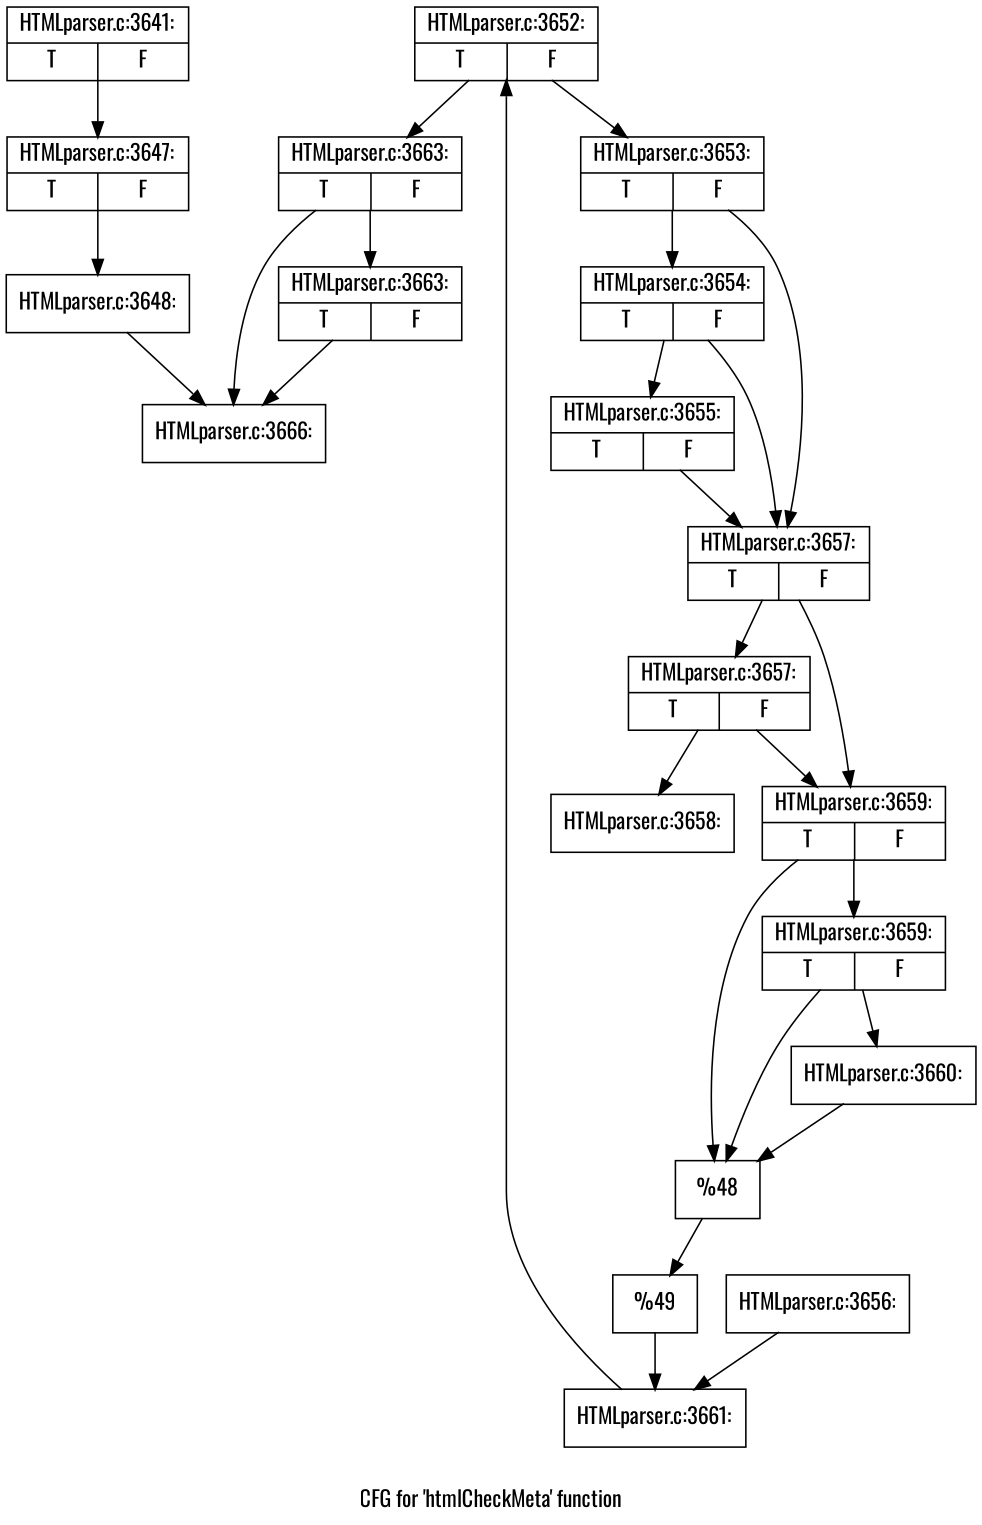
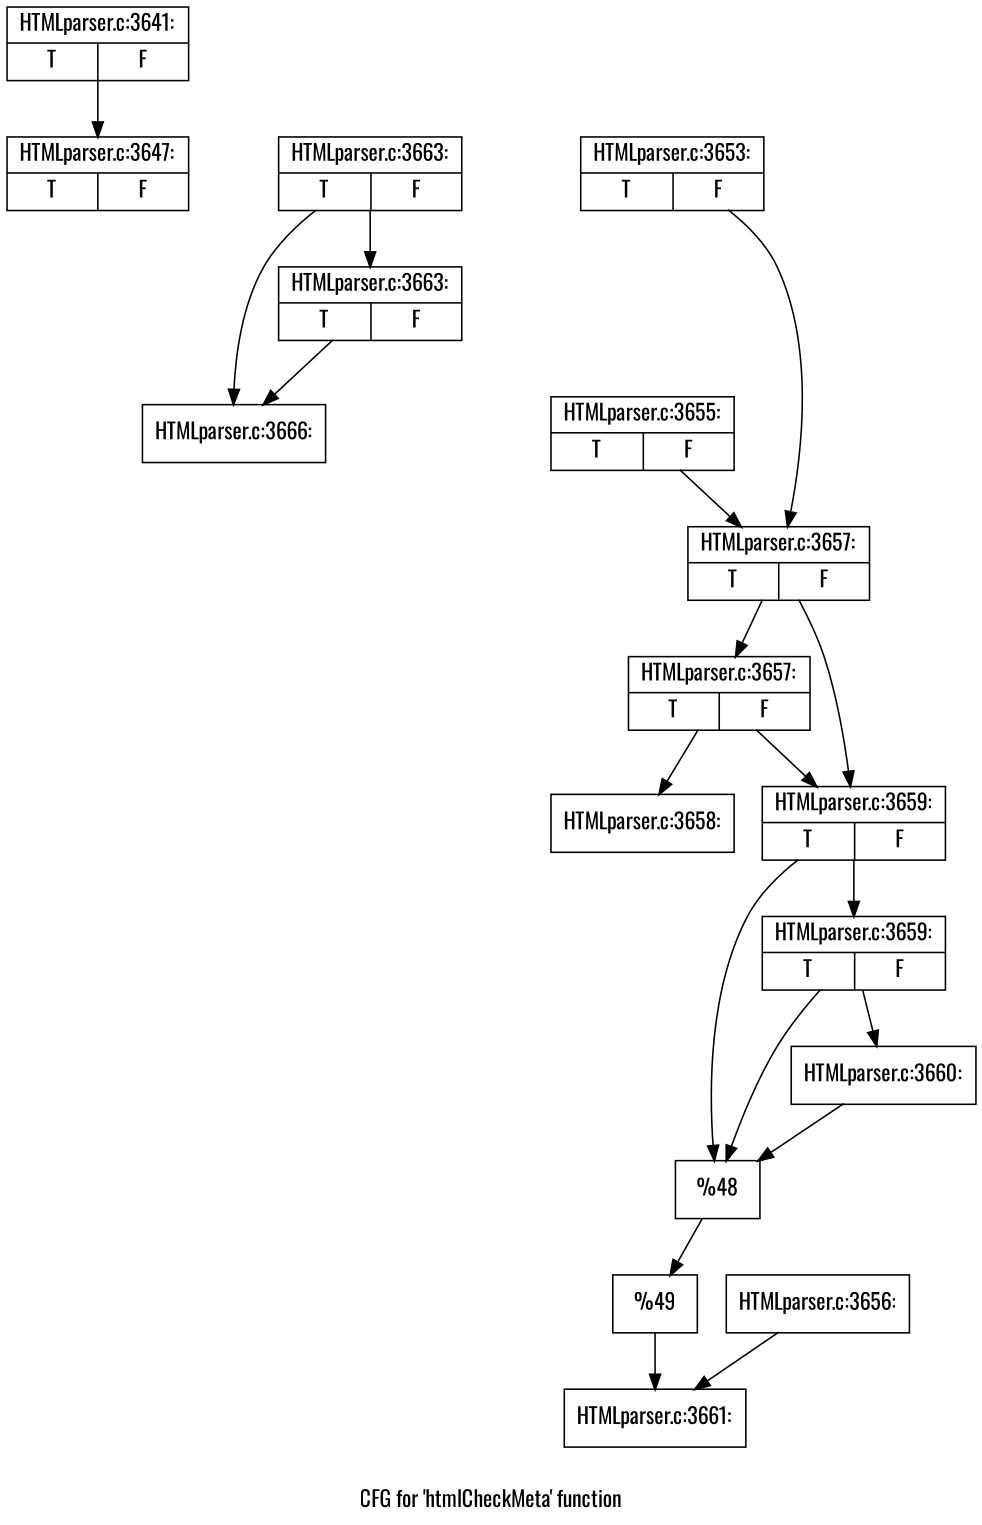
(506, 44) -> none
(98, 304) -> none
(672, 304) -> none
